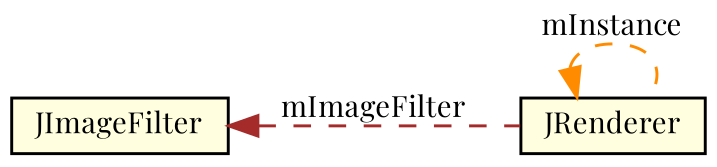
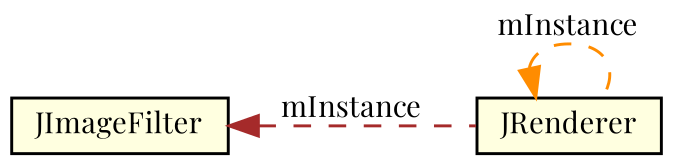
(375, 110) -> (353, 110)
